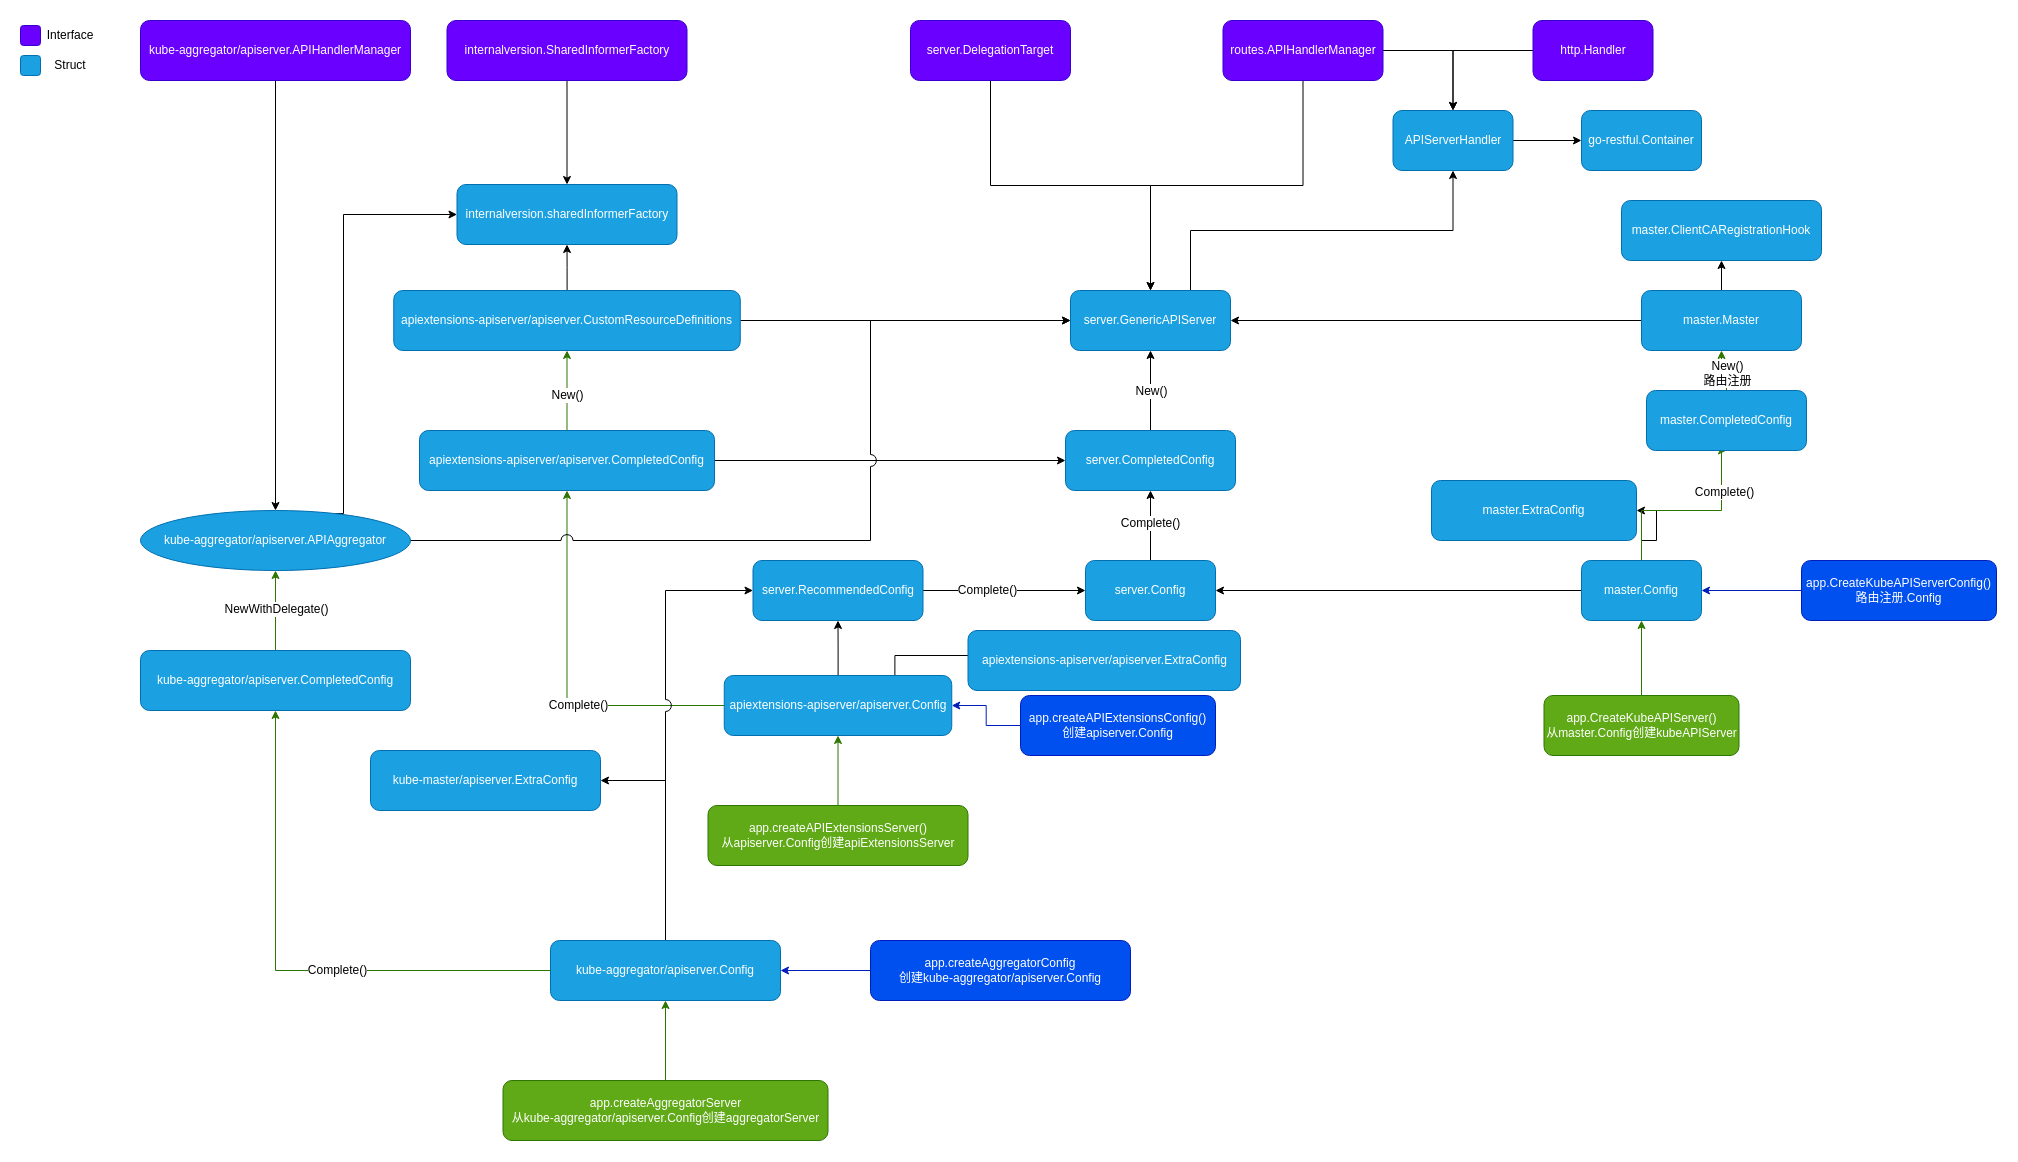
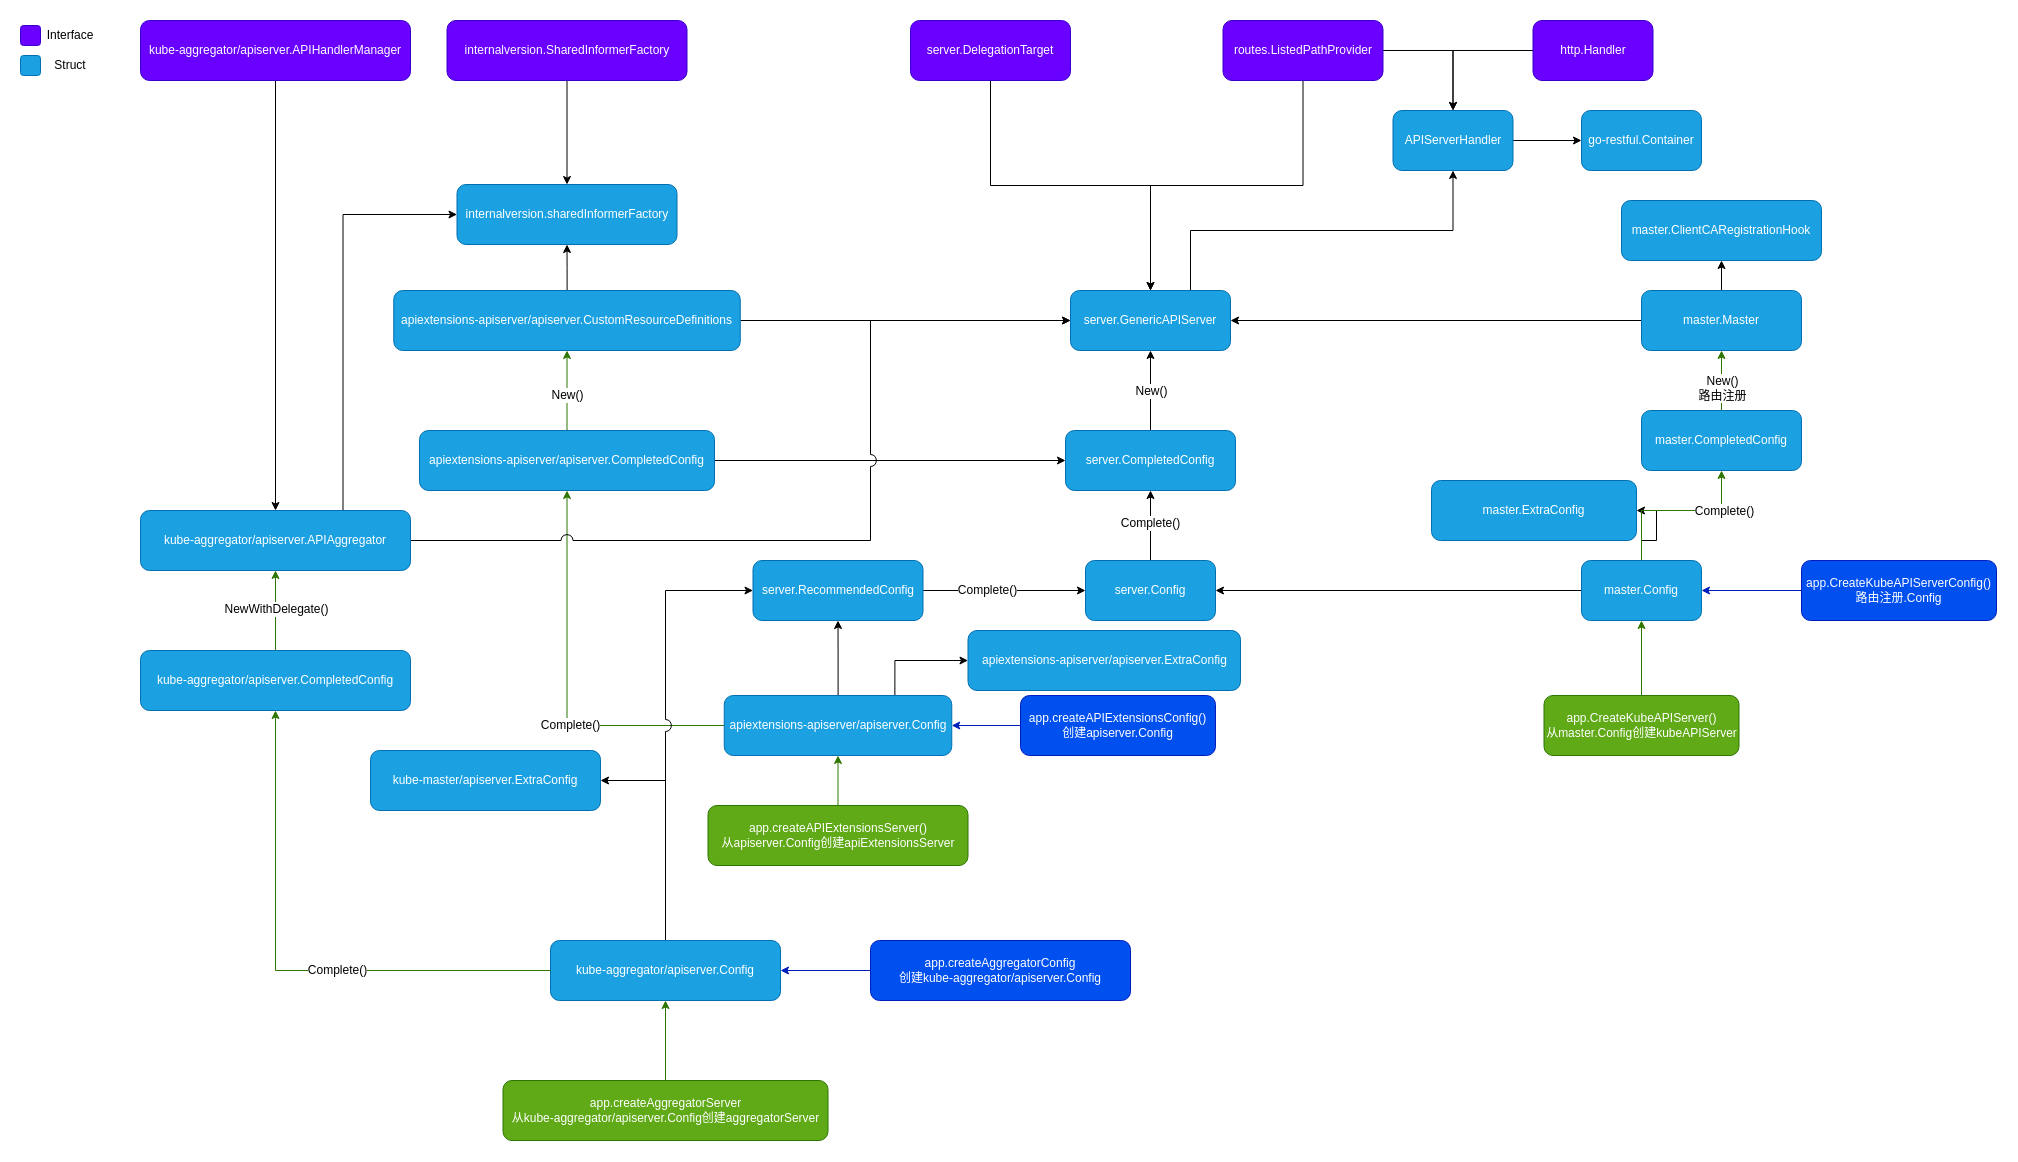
(1304, 51) -> (1304, 51)
(1727, 421) -> (1722, 441)
(276, 541) -> (276, 541)
(838, 706) -> (838, 726)
